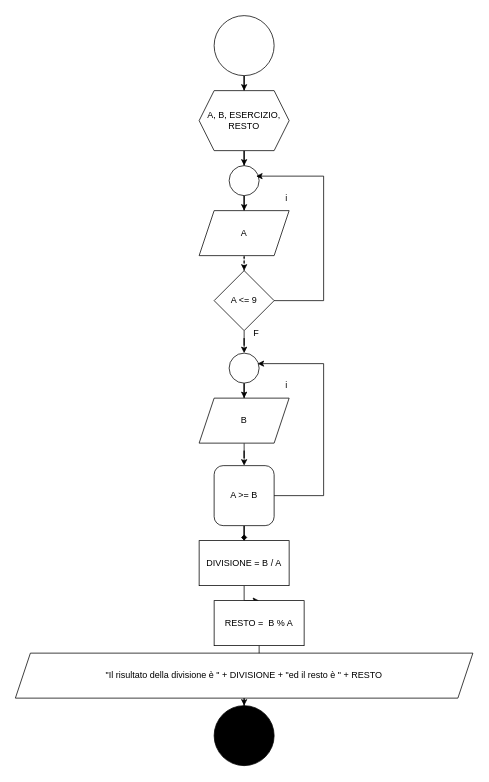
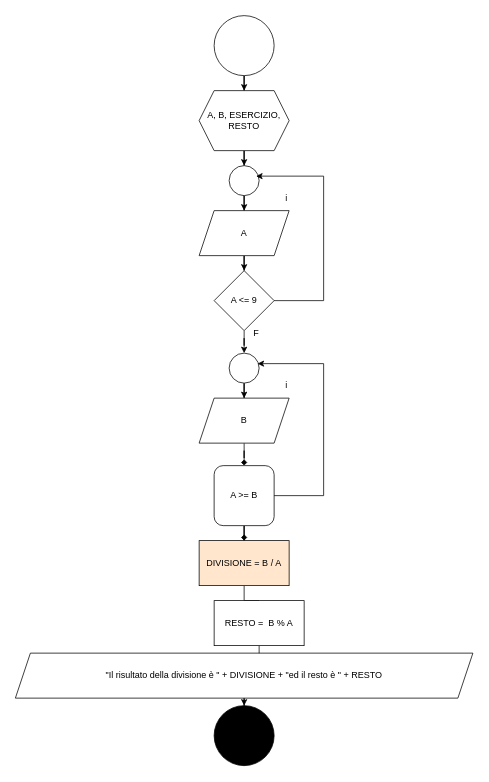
(244, 257) -> (244, 257)
(244, 459) -> (244, 458)
(244, 563) -> (244, 563)
(252, 600) -> (254, 600)
